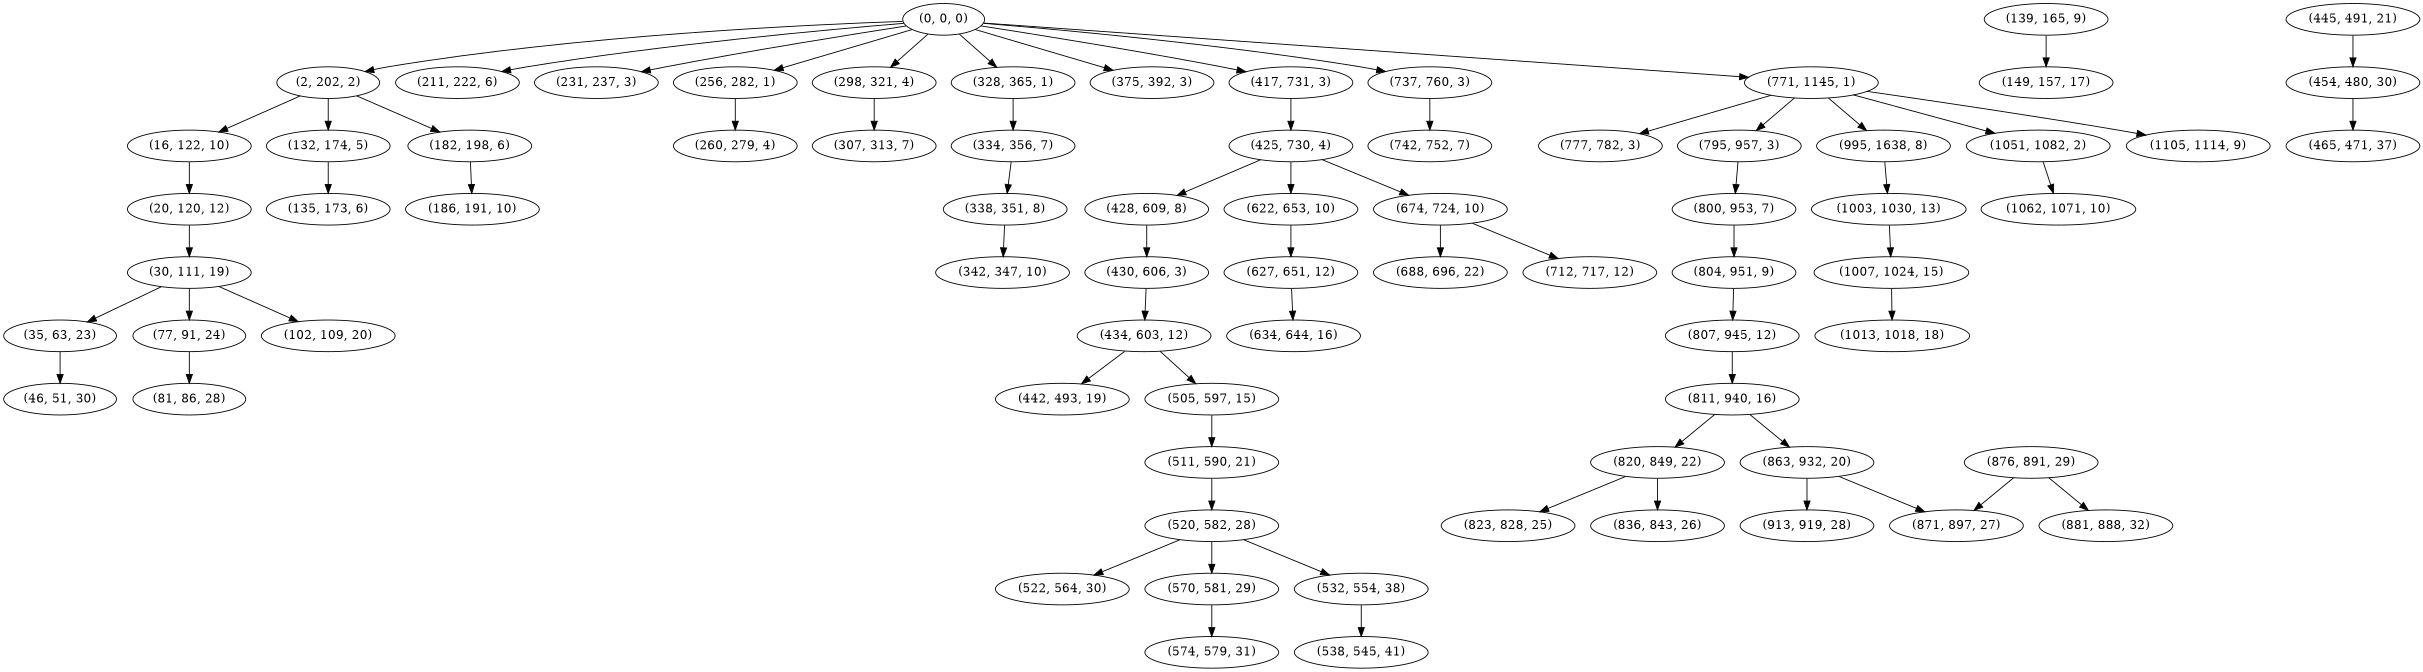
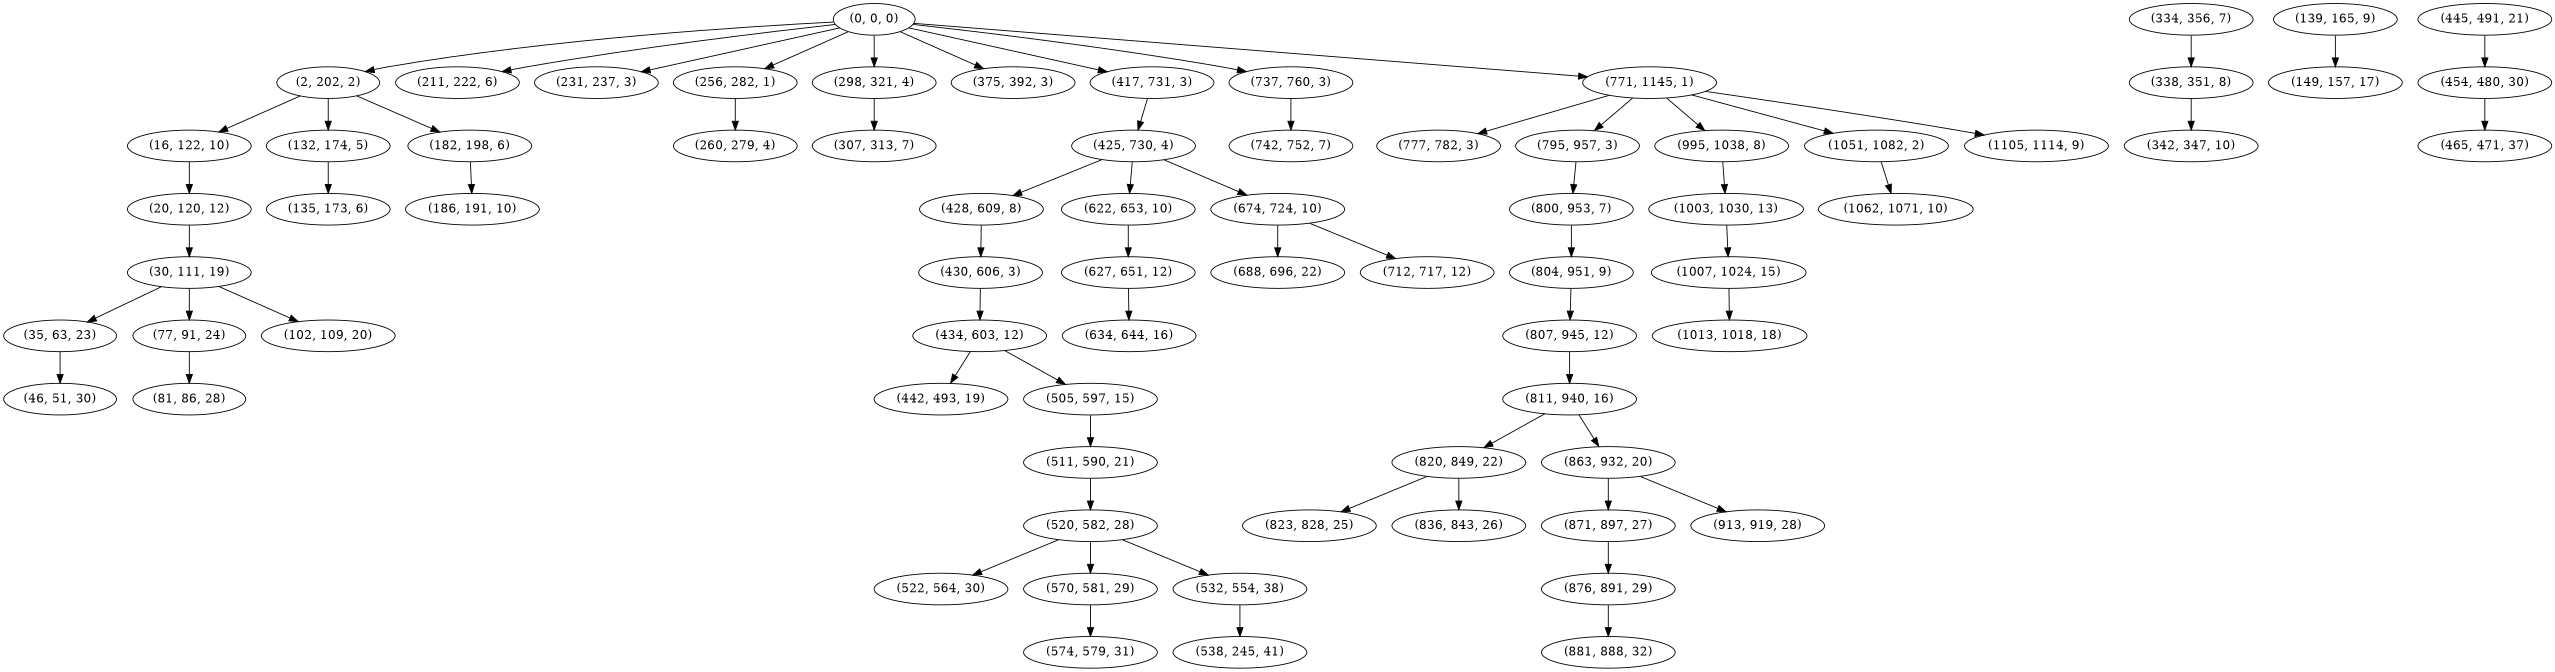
(1013, 83) -> none
(1883, 146) -> (1722, 146)
(1997, 491) -> (1608, 553)
(1361, 652) -> (1240, 652)
